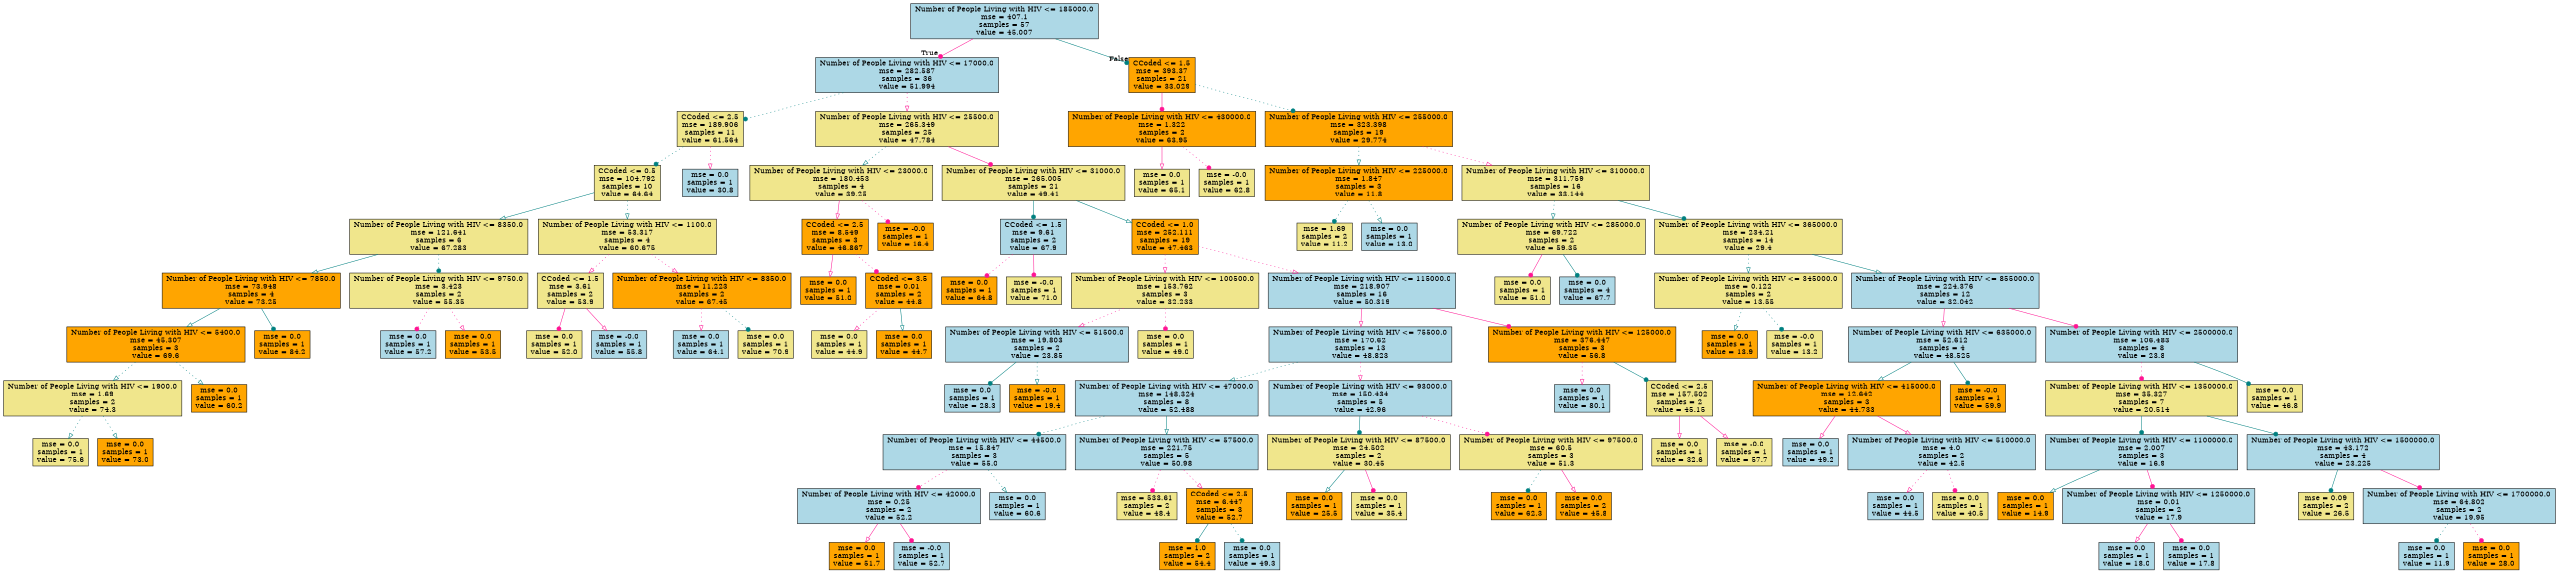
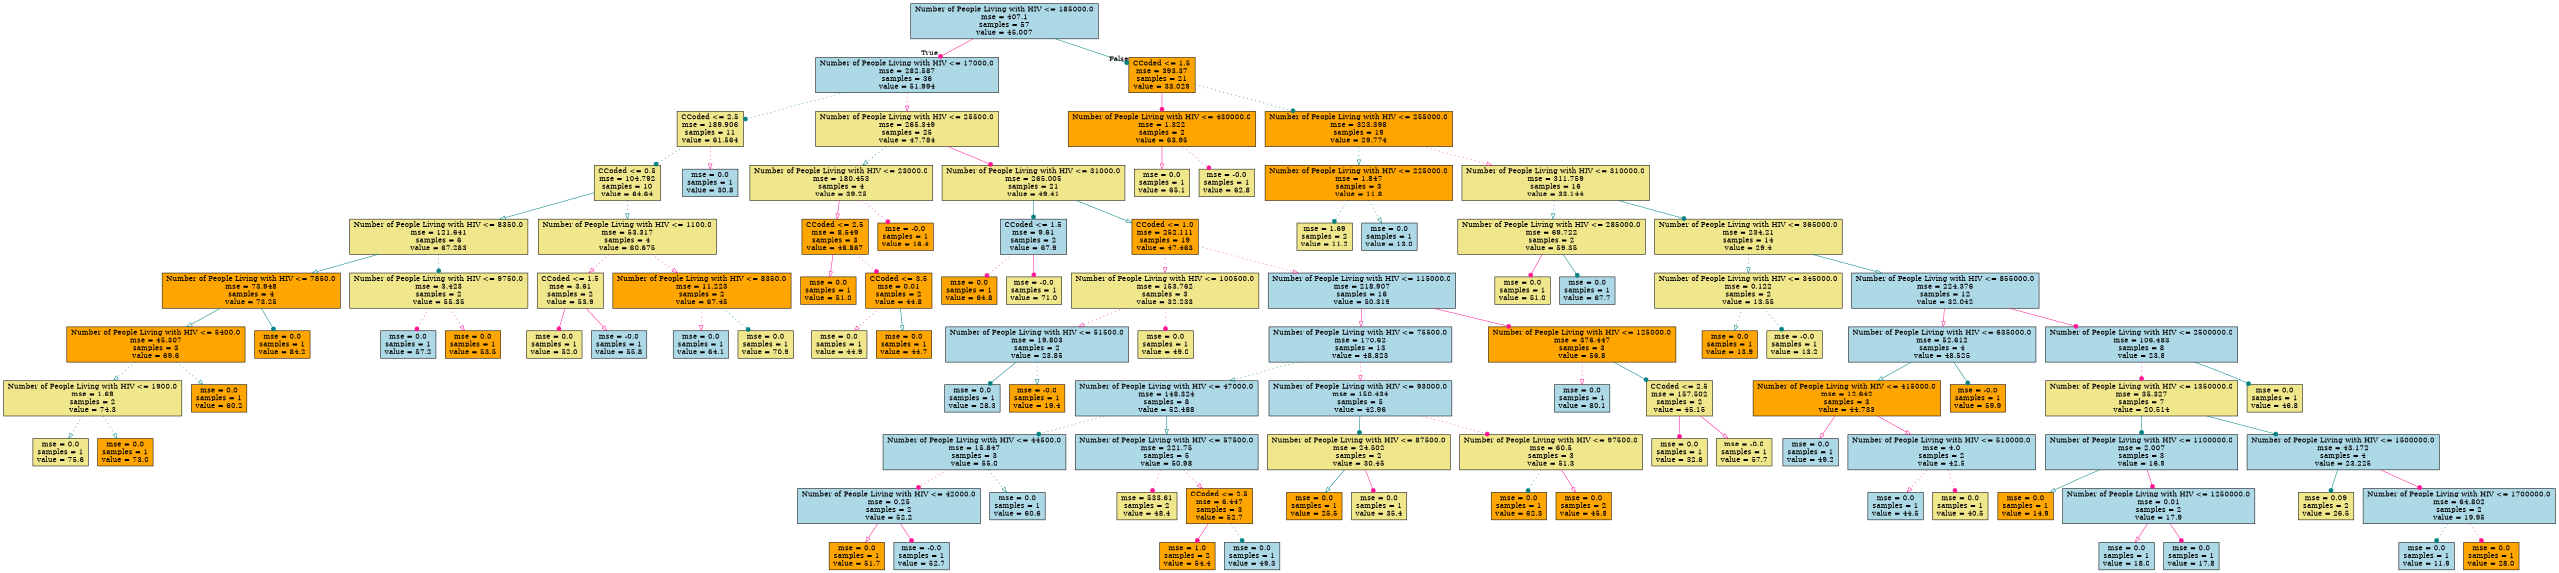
(1587, 291) -> (1587, 291)
(1680, 425) -> (1680, 425)
(1203, 531) -> (1203, 531)
